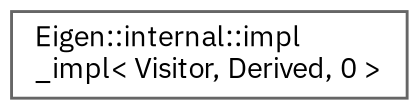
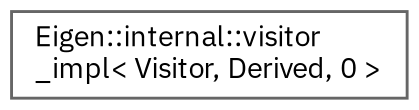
(209, 55) -> (209, 55)
